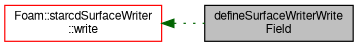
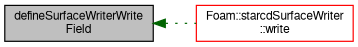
(189, 23) -> (181, 23)
